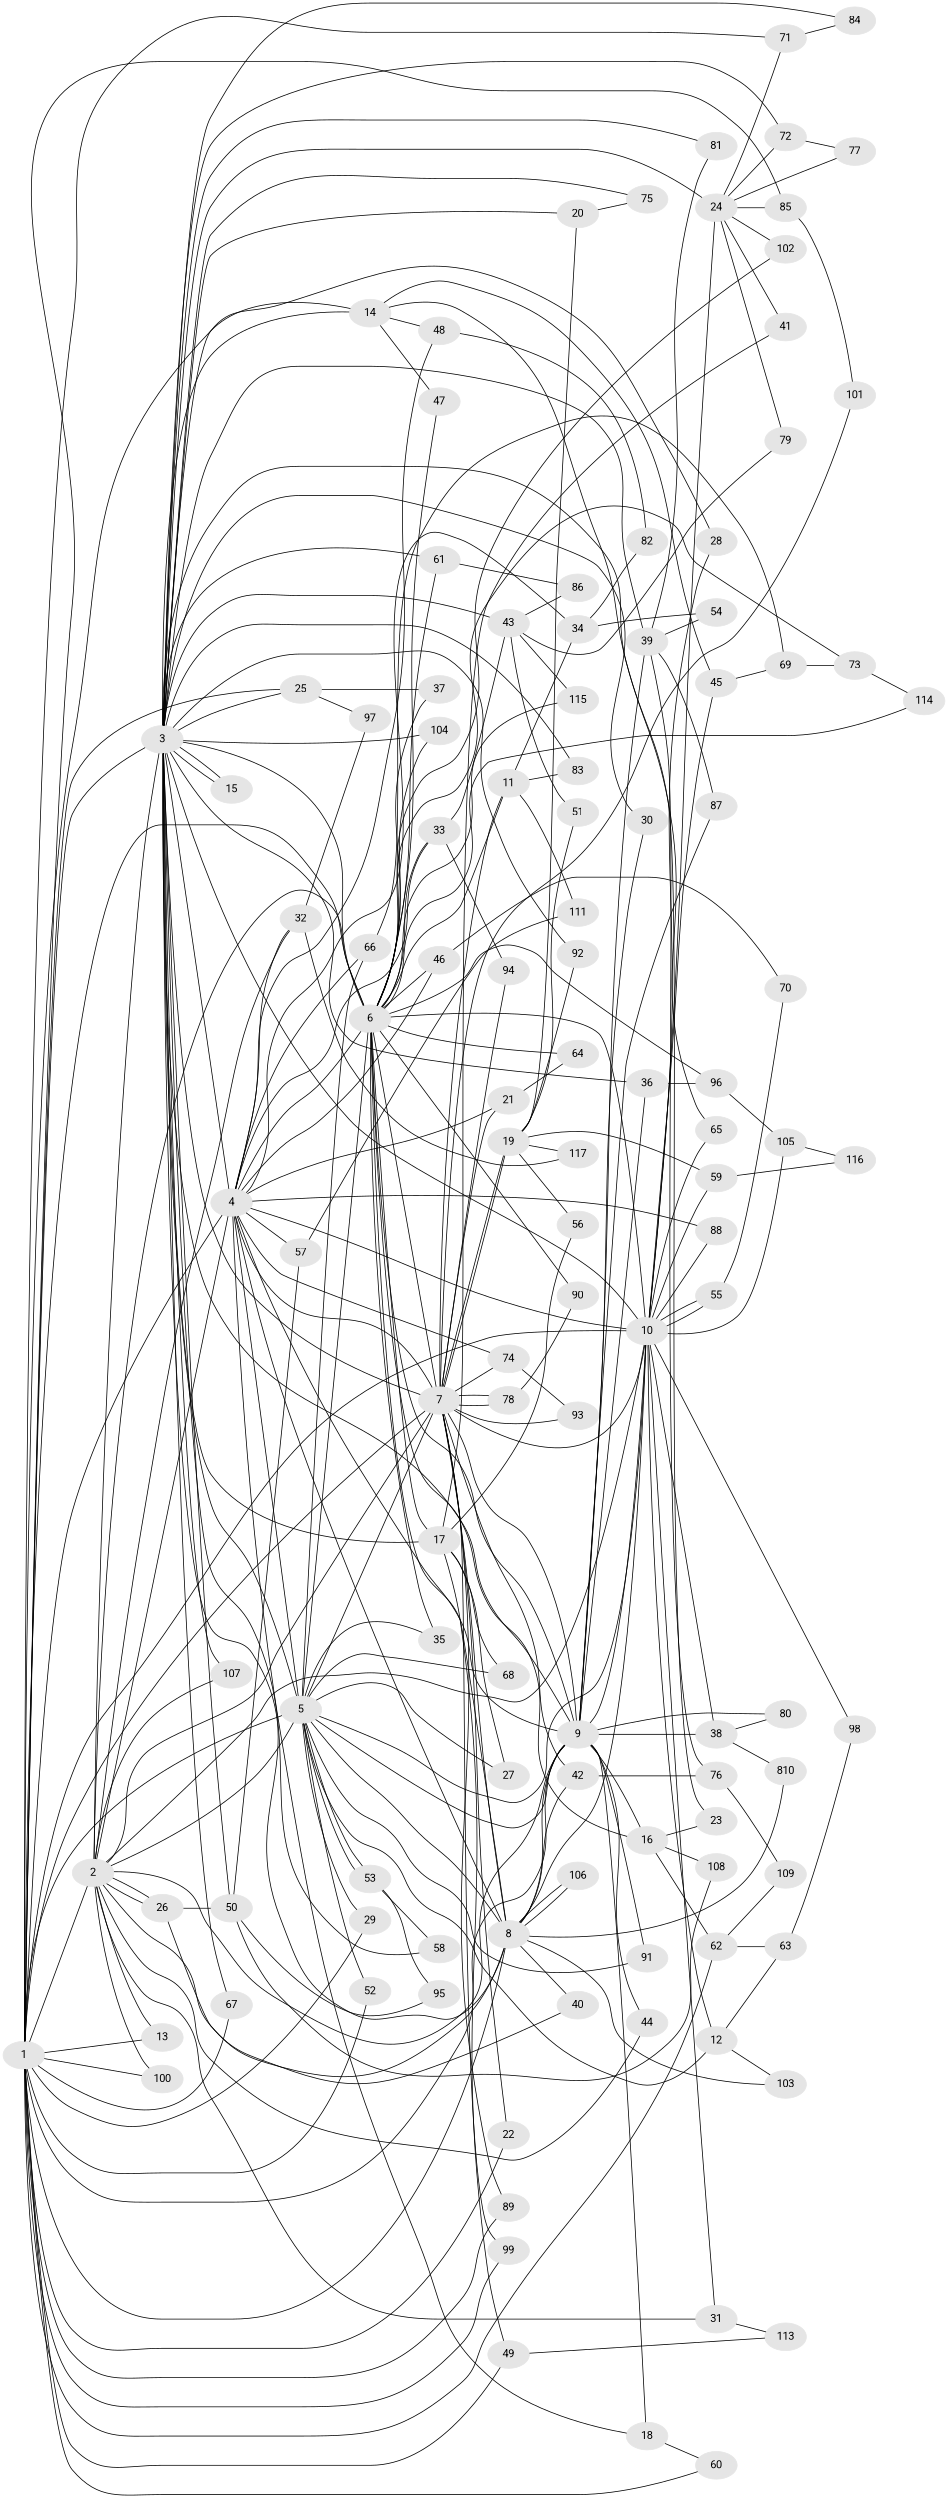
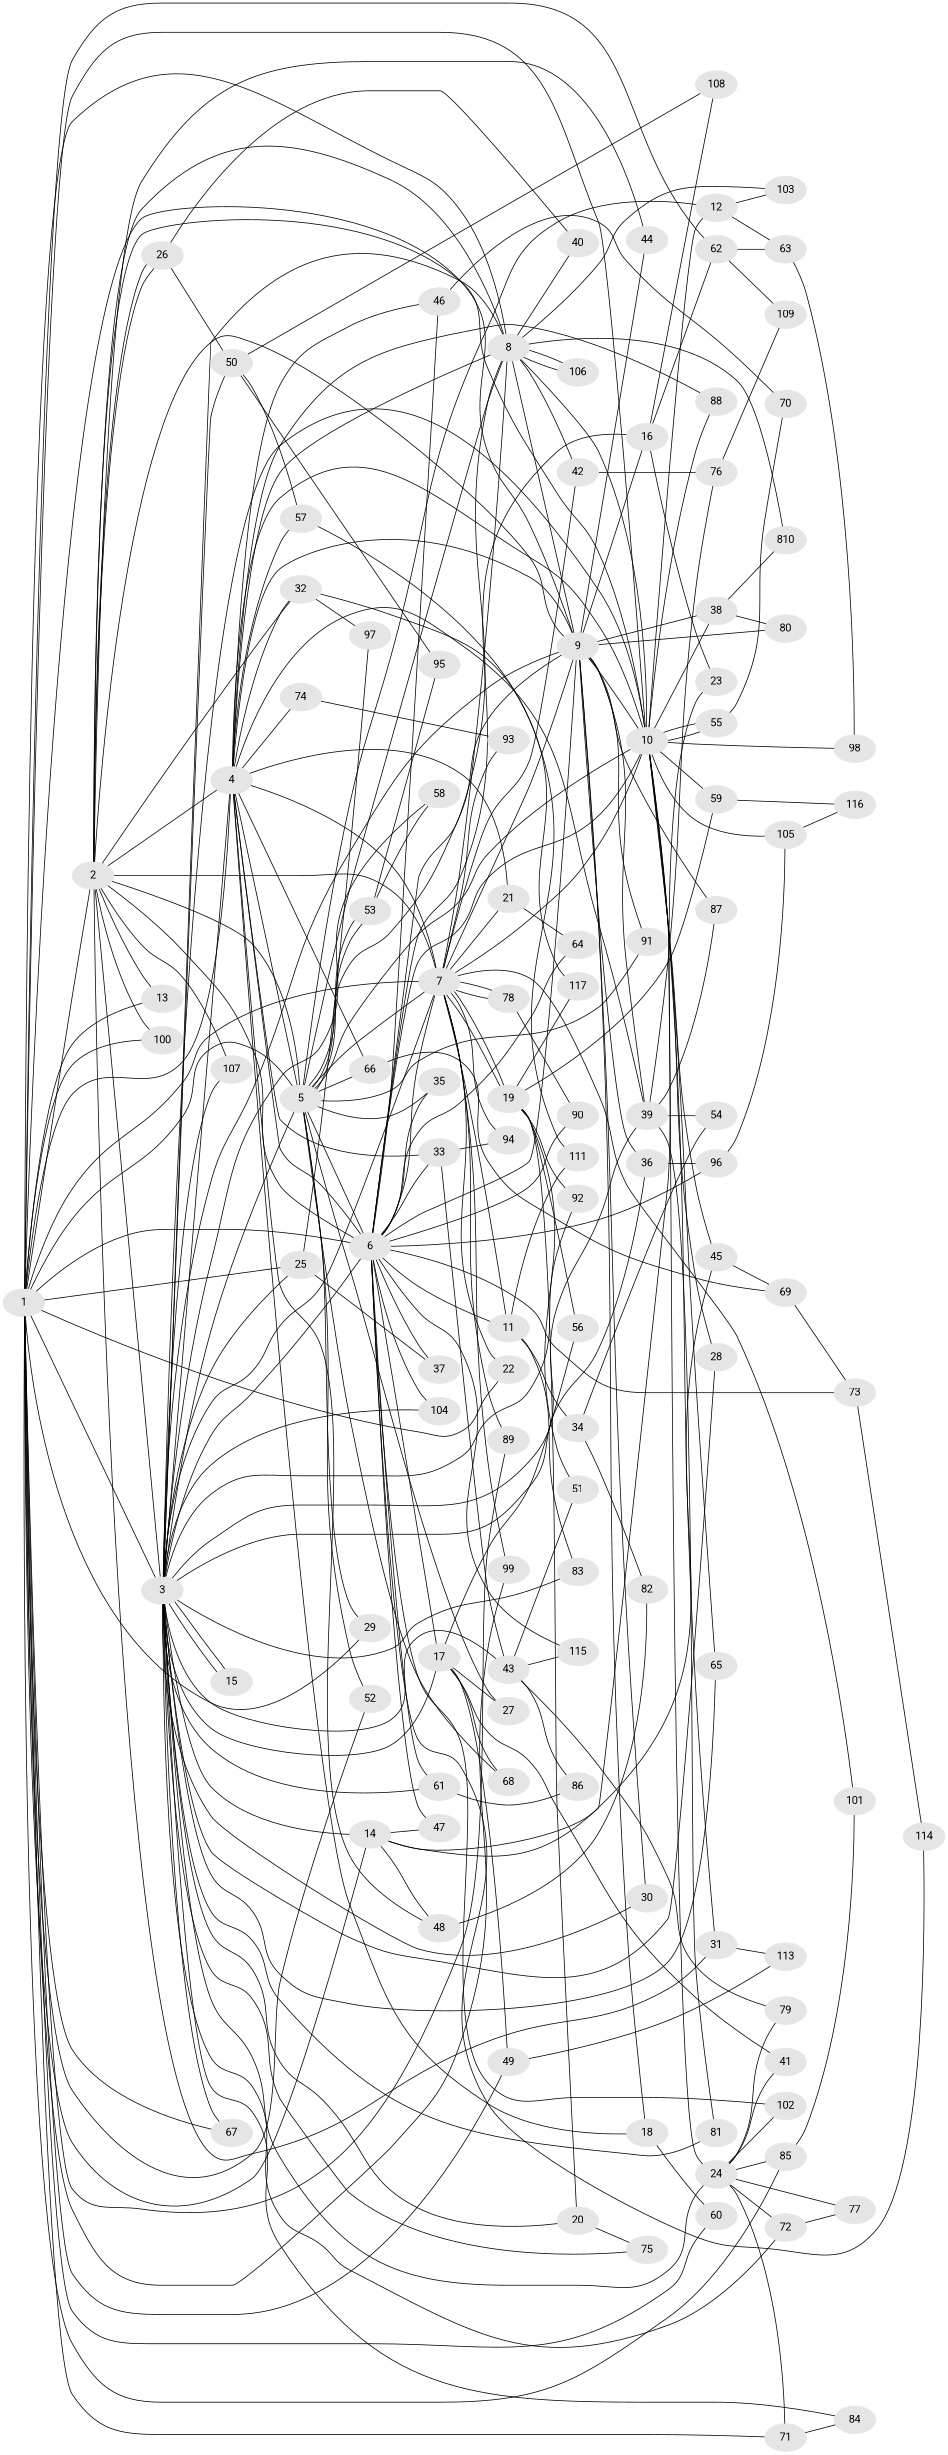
(381, 908) -> (557, 763)
(474, 1380) -> none
